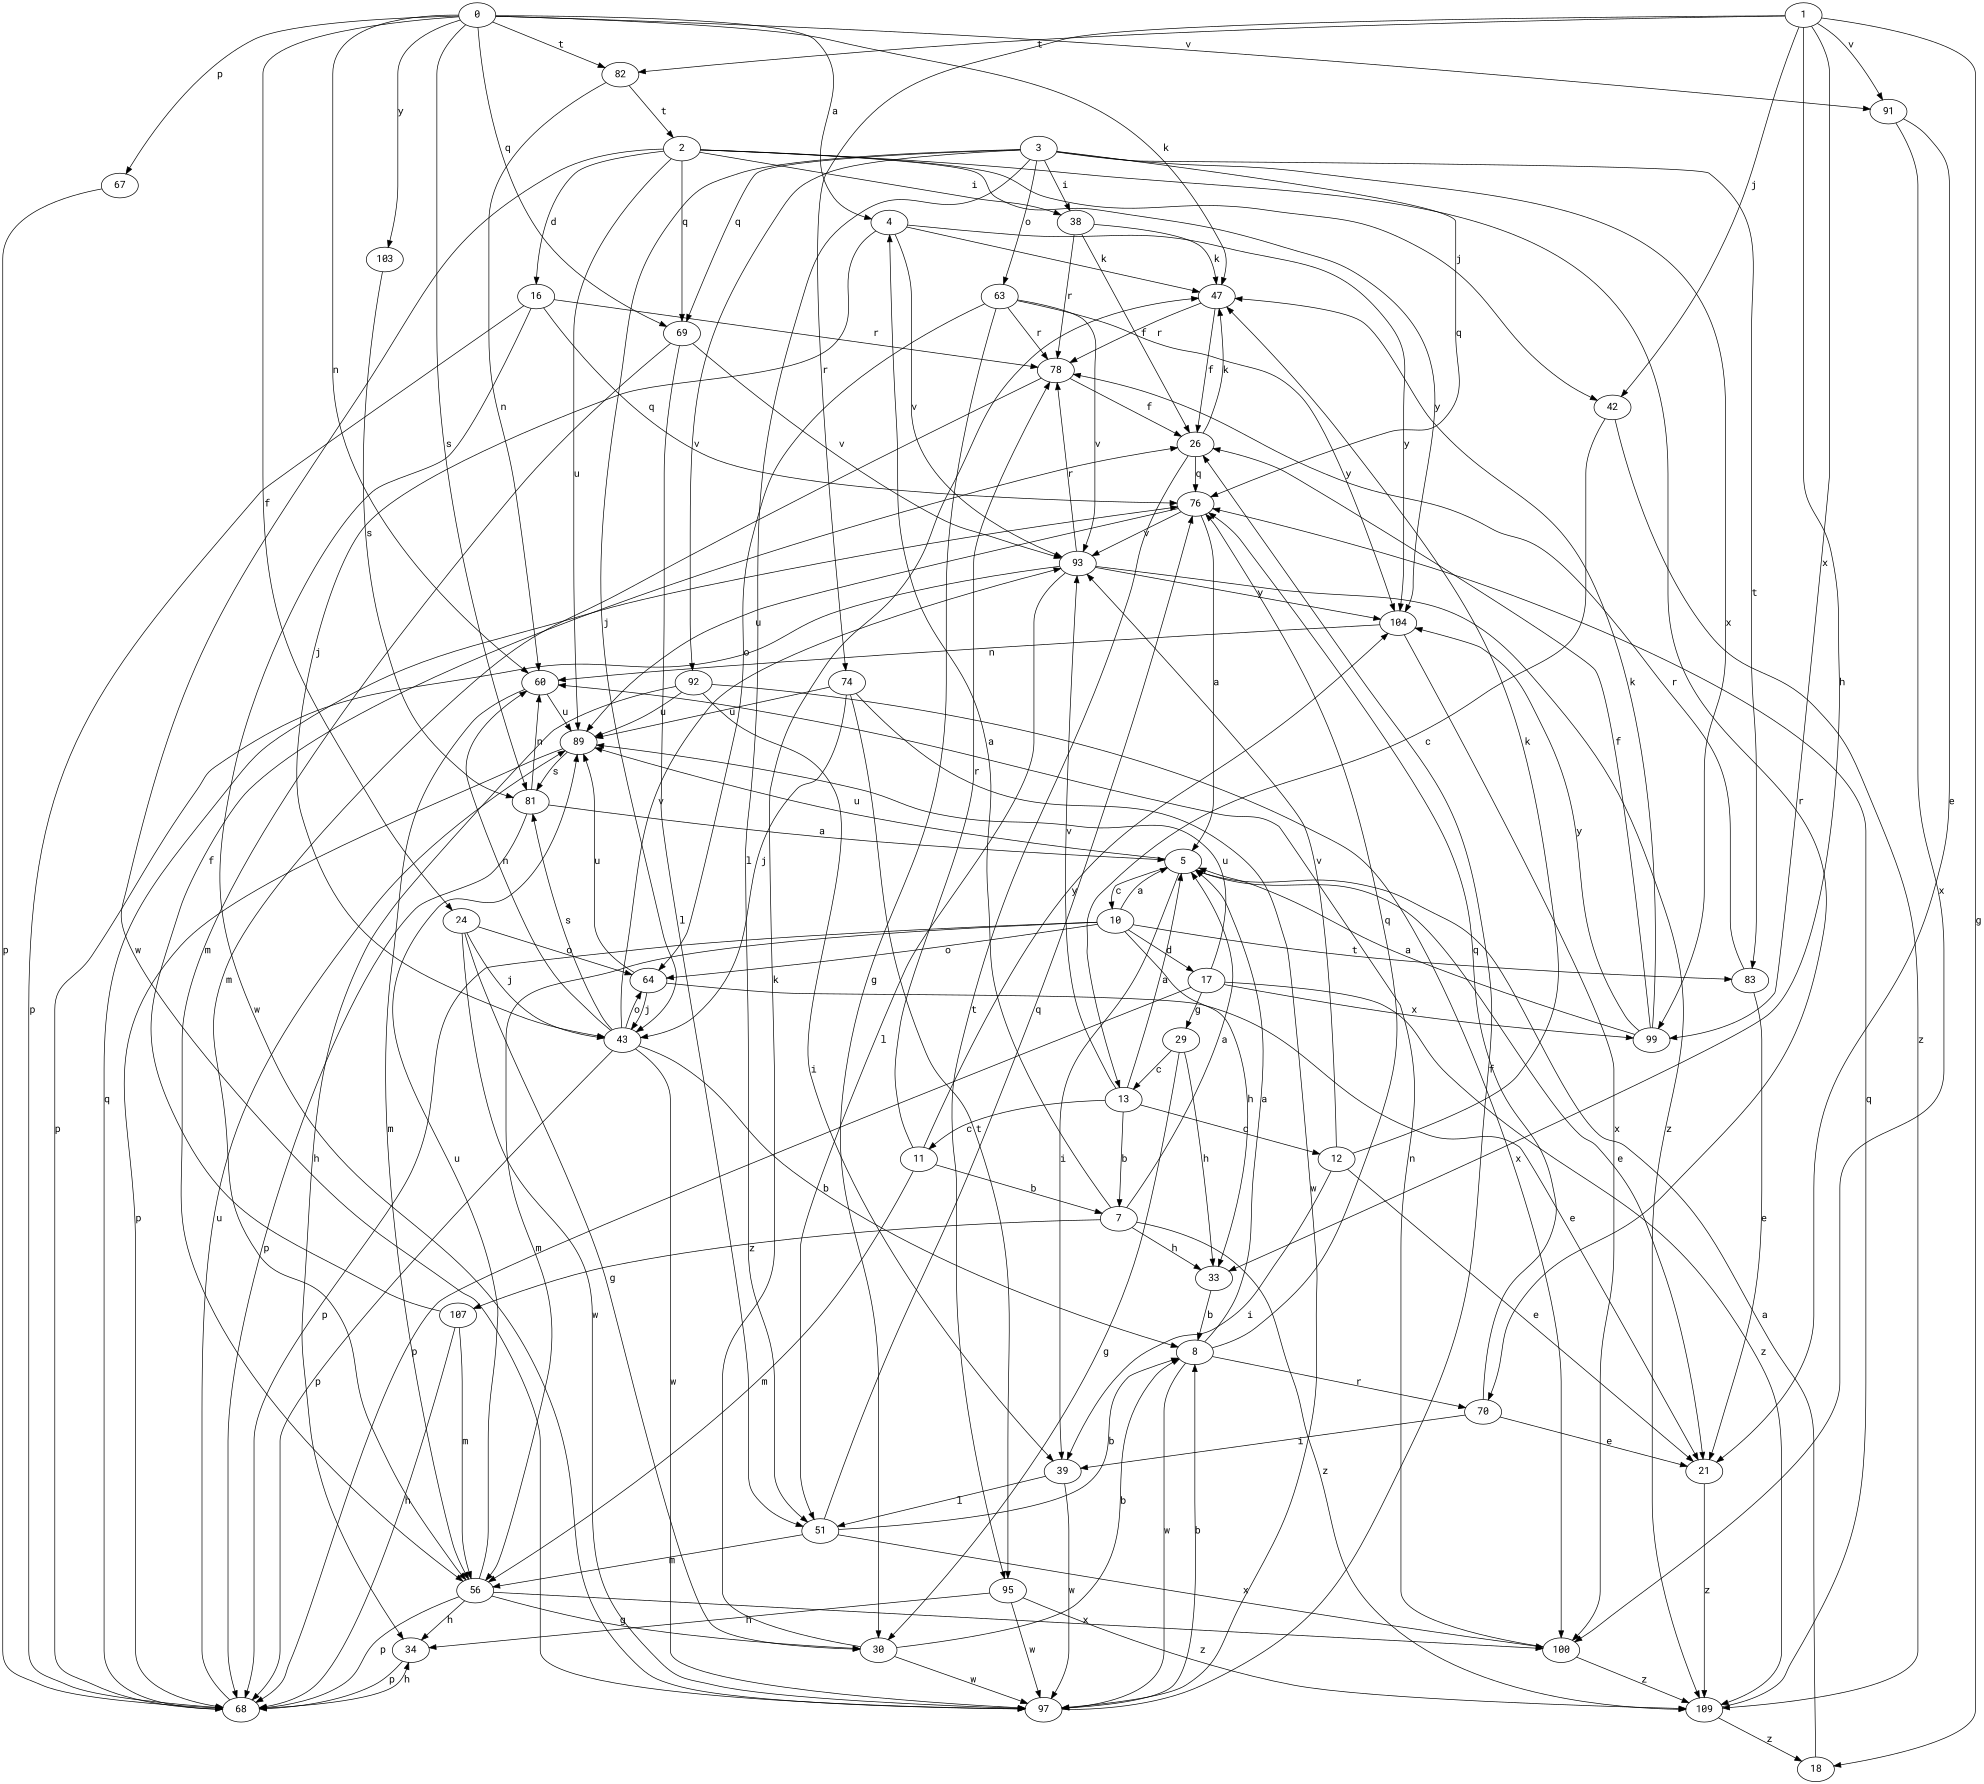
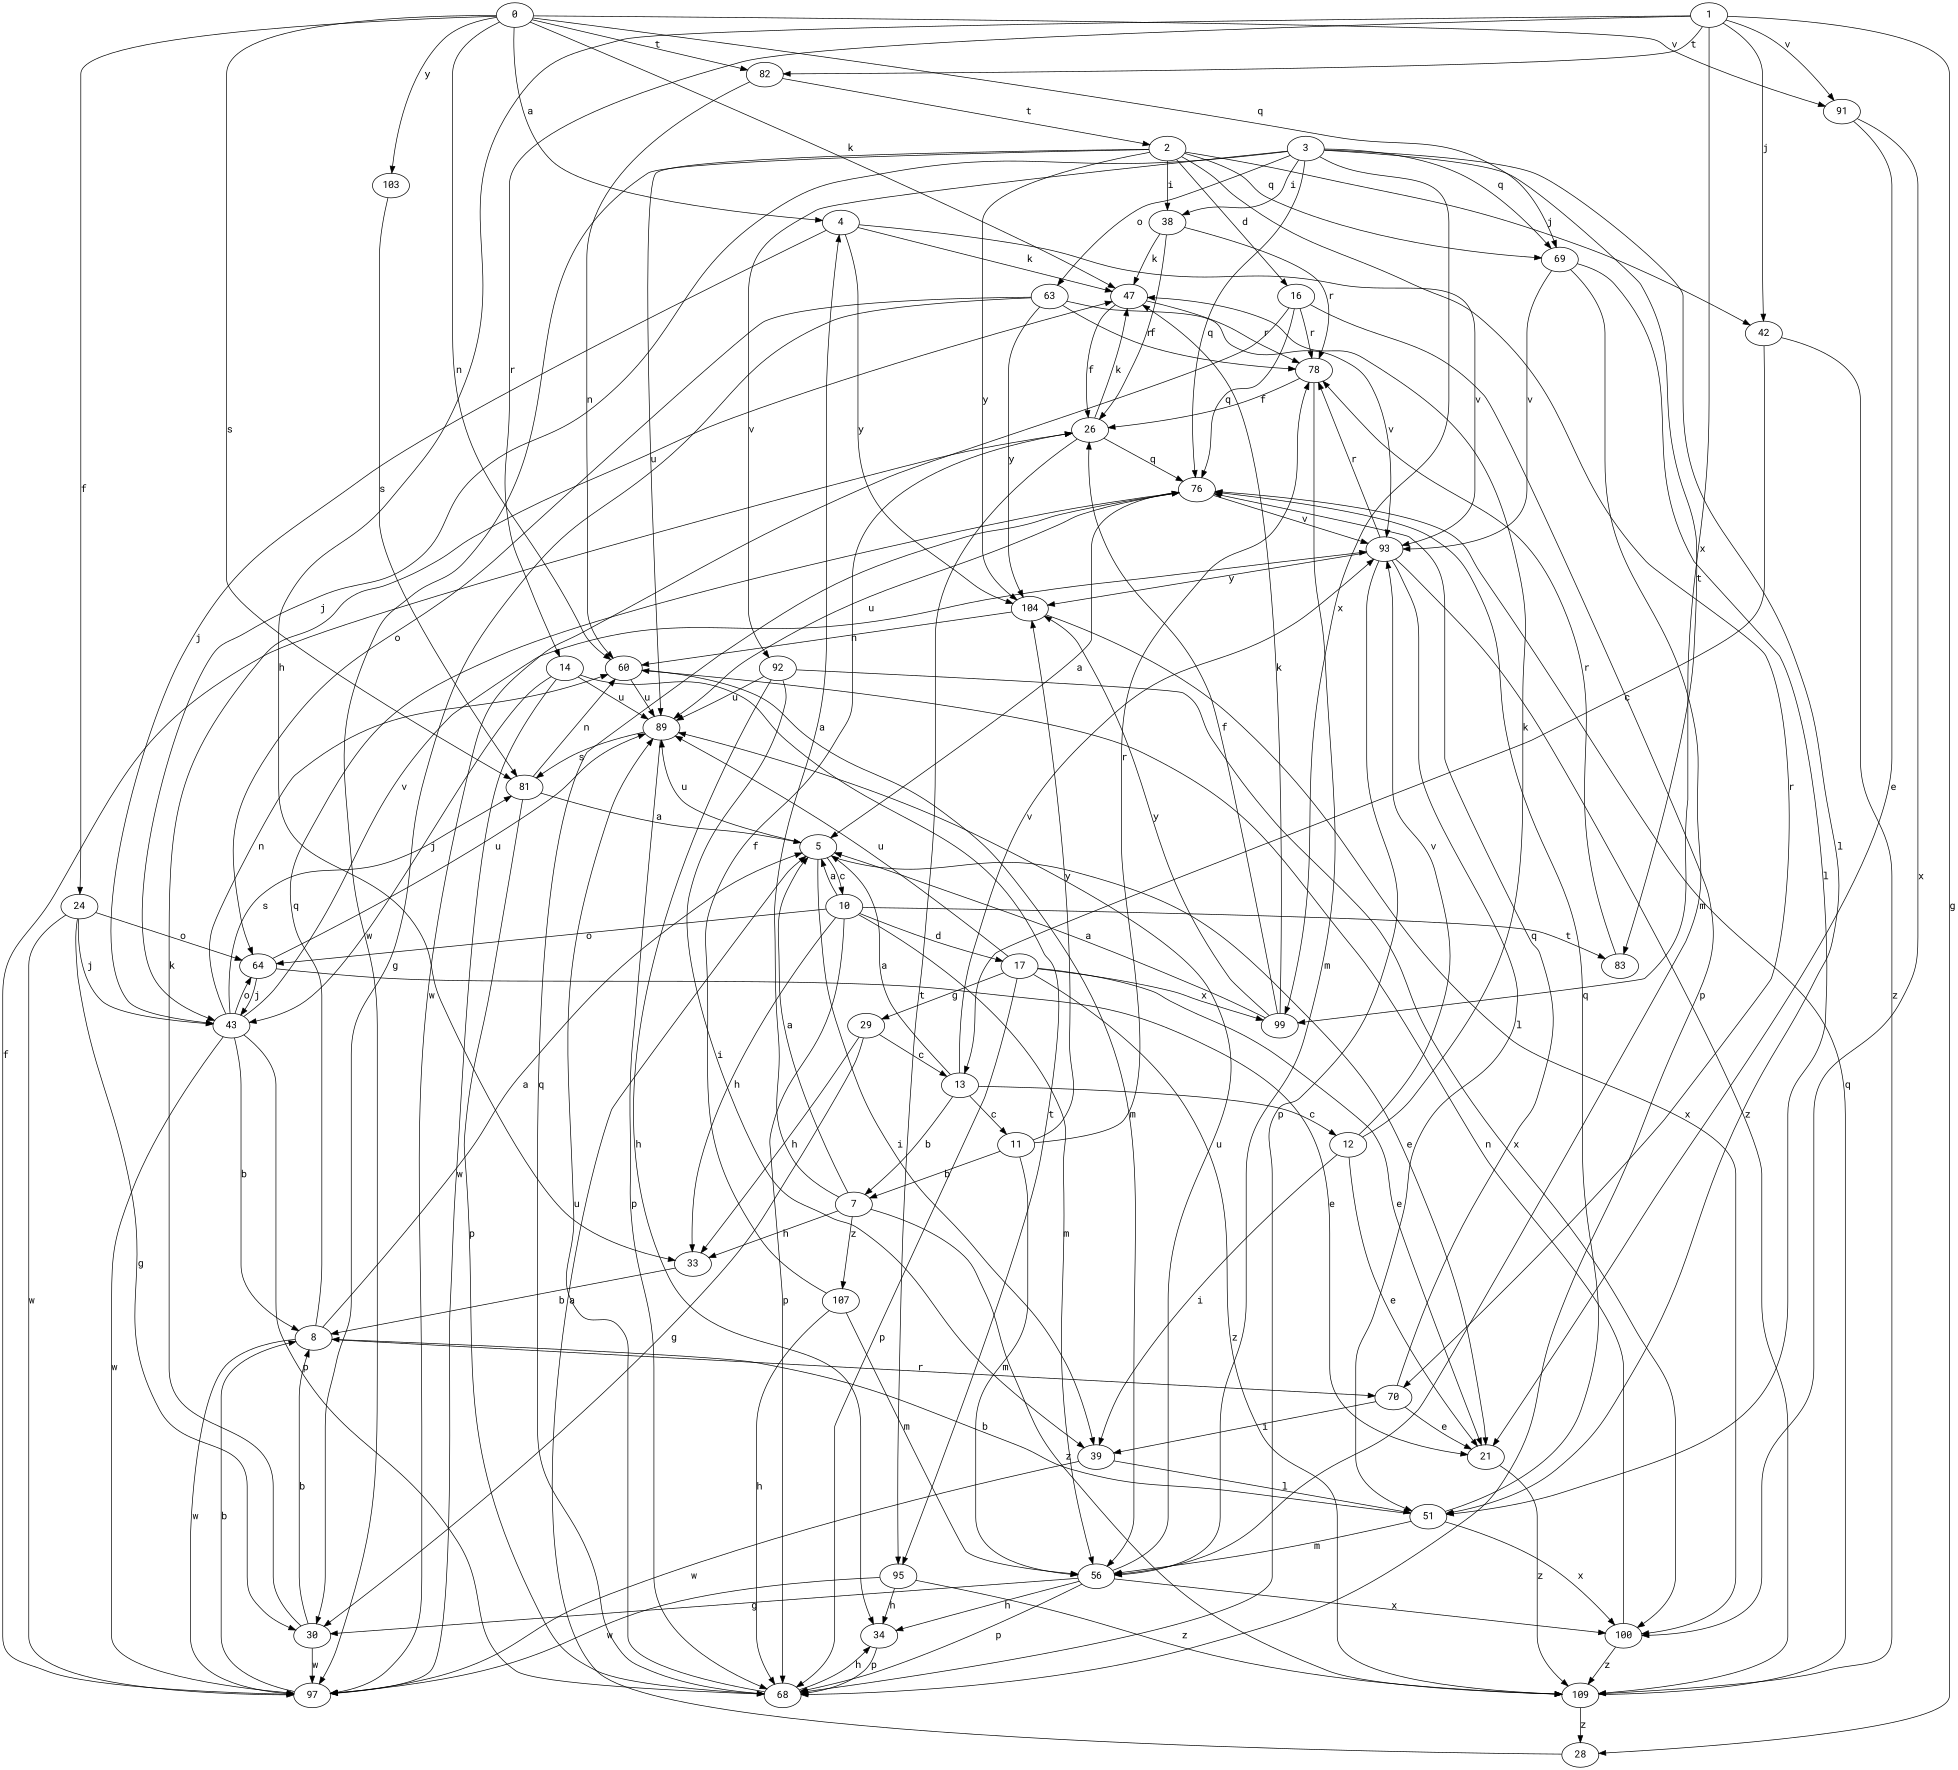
(120, 186) -> none
(847, 683) -> (565, 668)
(1761, 1226) -> (1353, 1114)
(1816, 1769) -> (1580, 1755)
